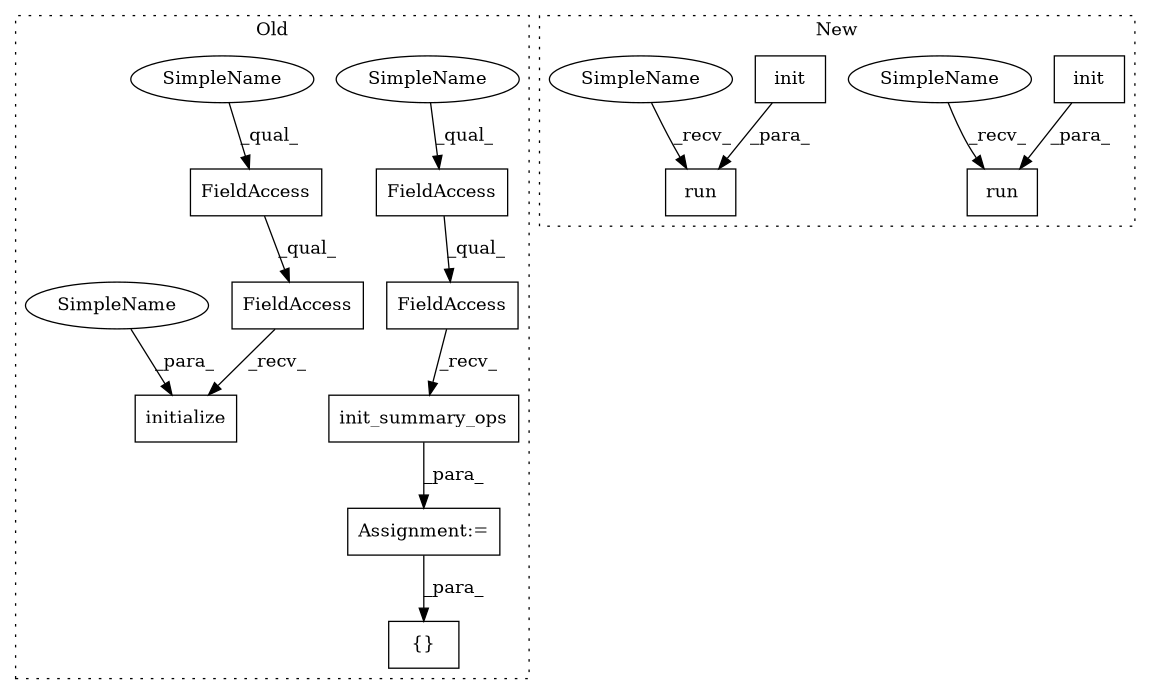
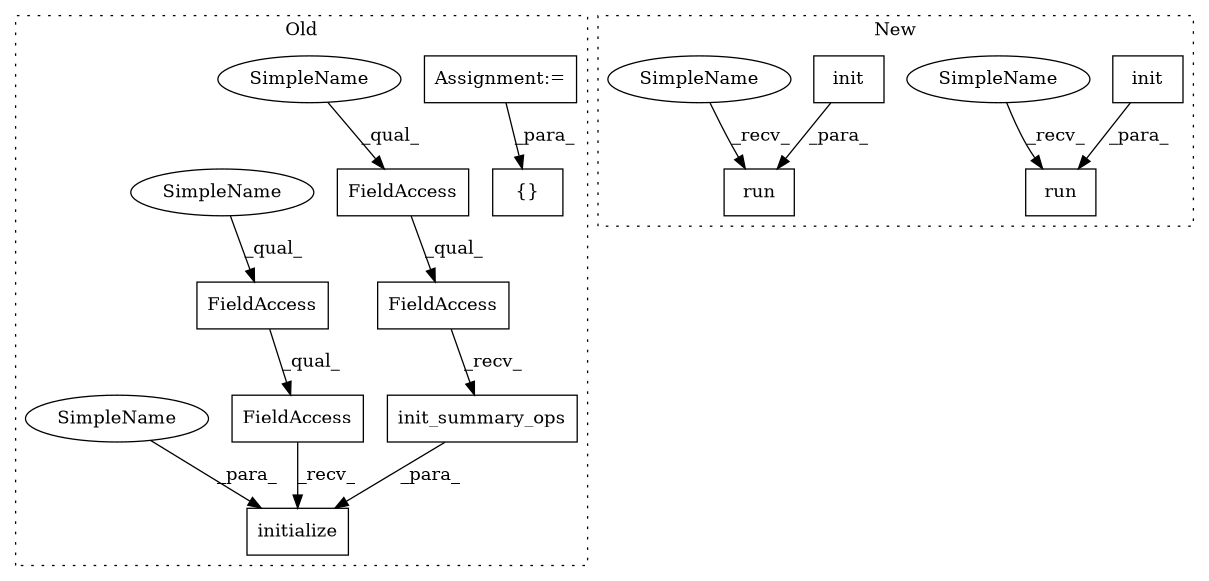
(424, 469) -> (396, 472)
